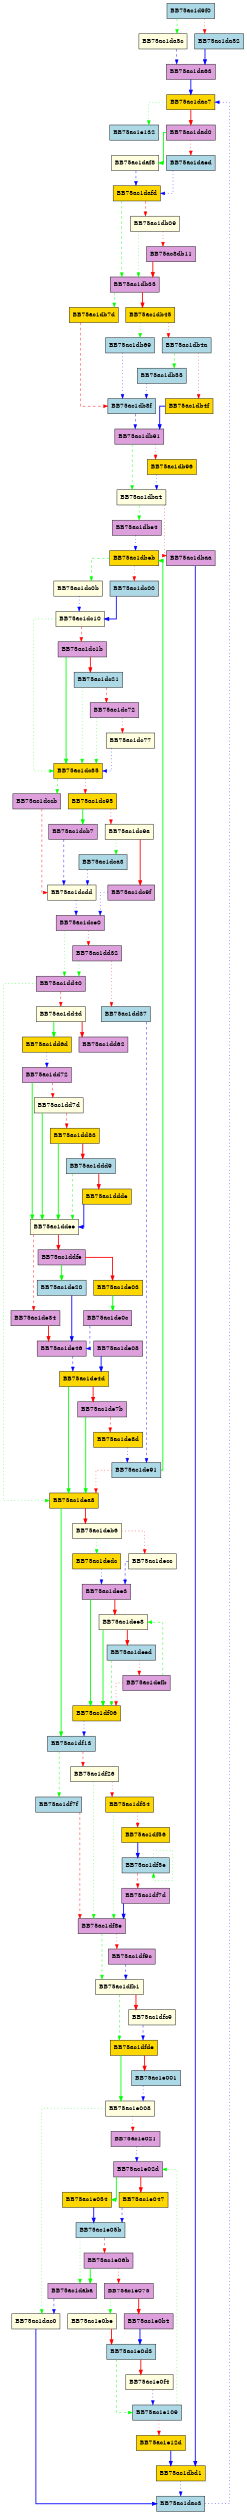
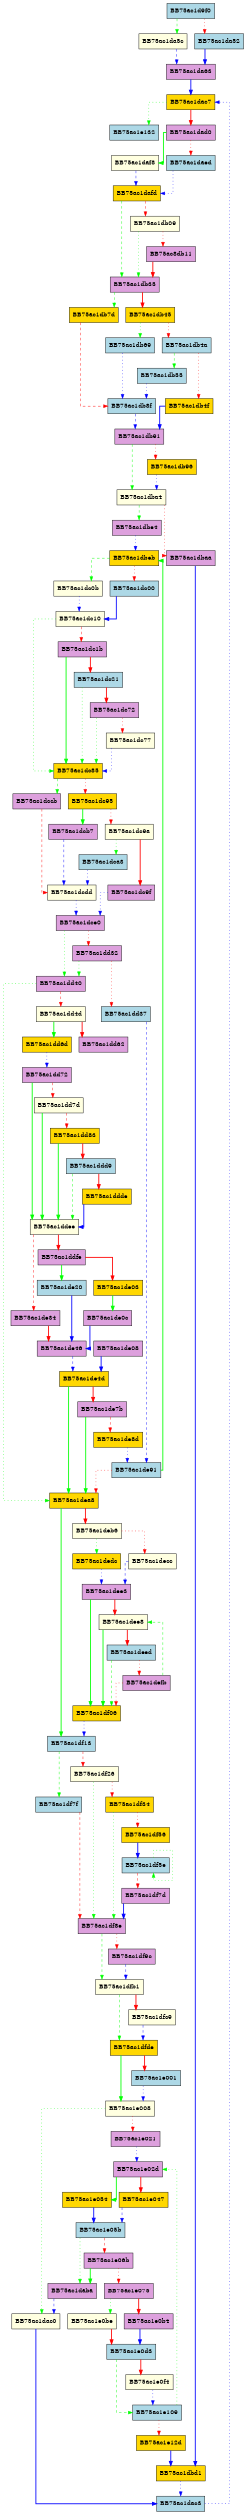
(106, 693) -> (106, 693)
(90, 1337) -> (90, 1337)
